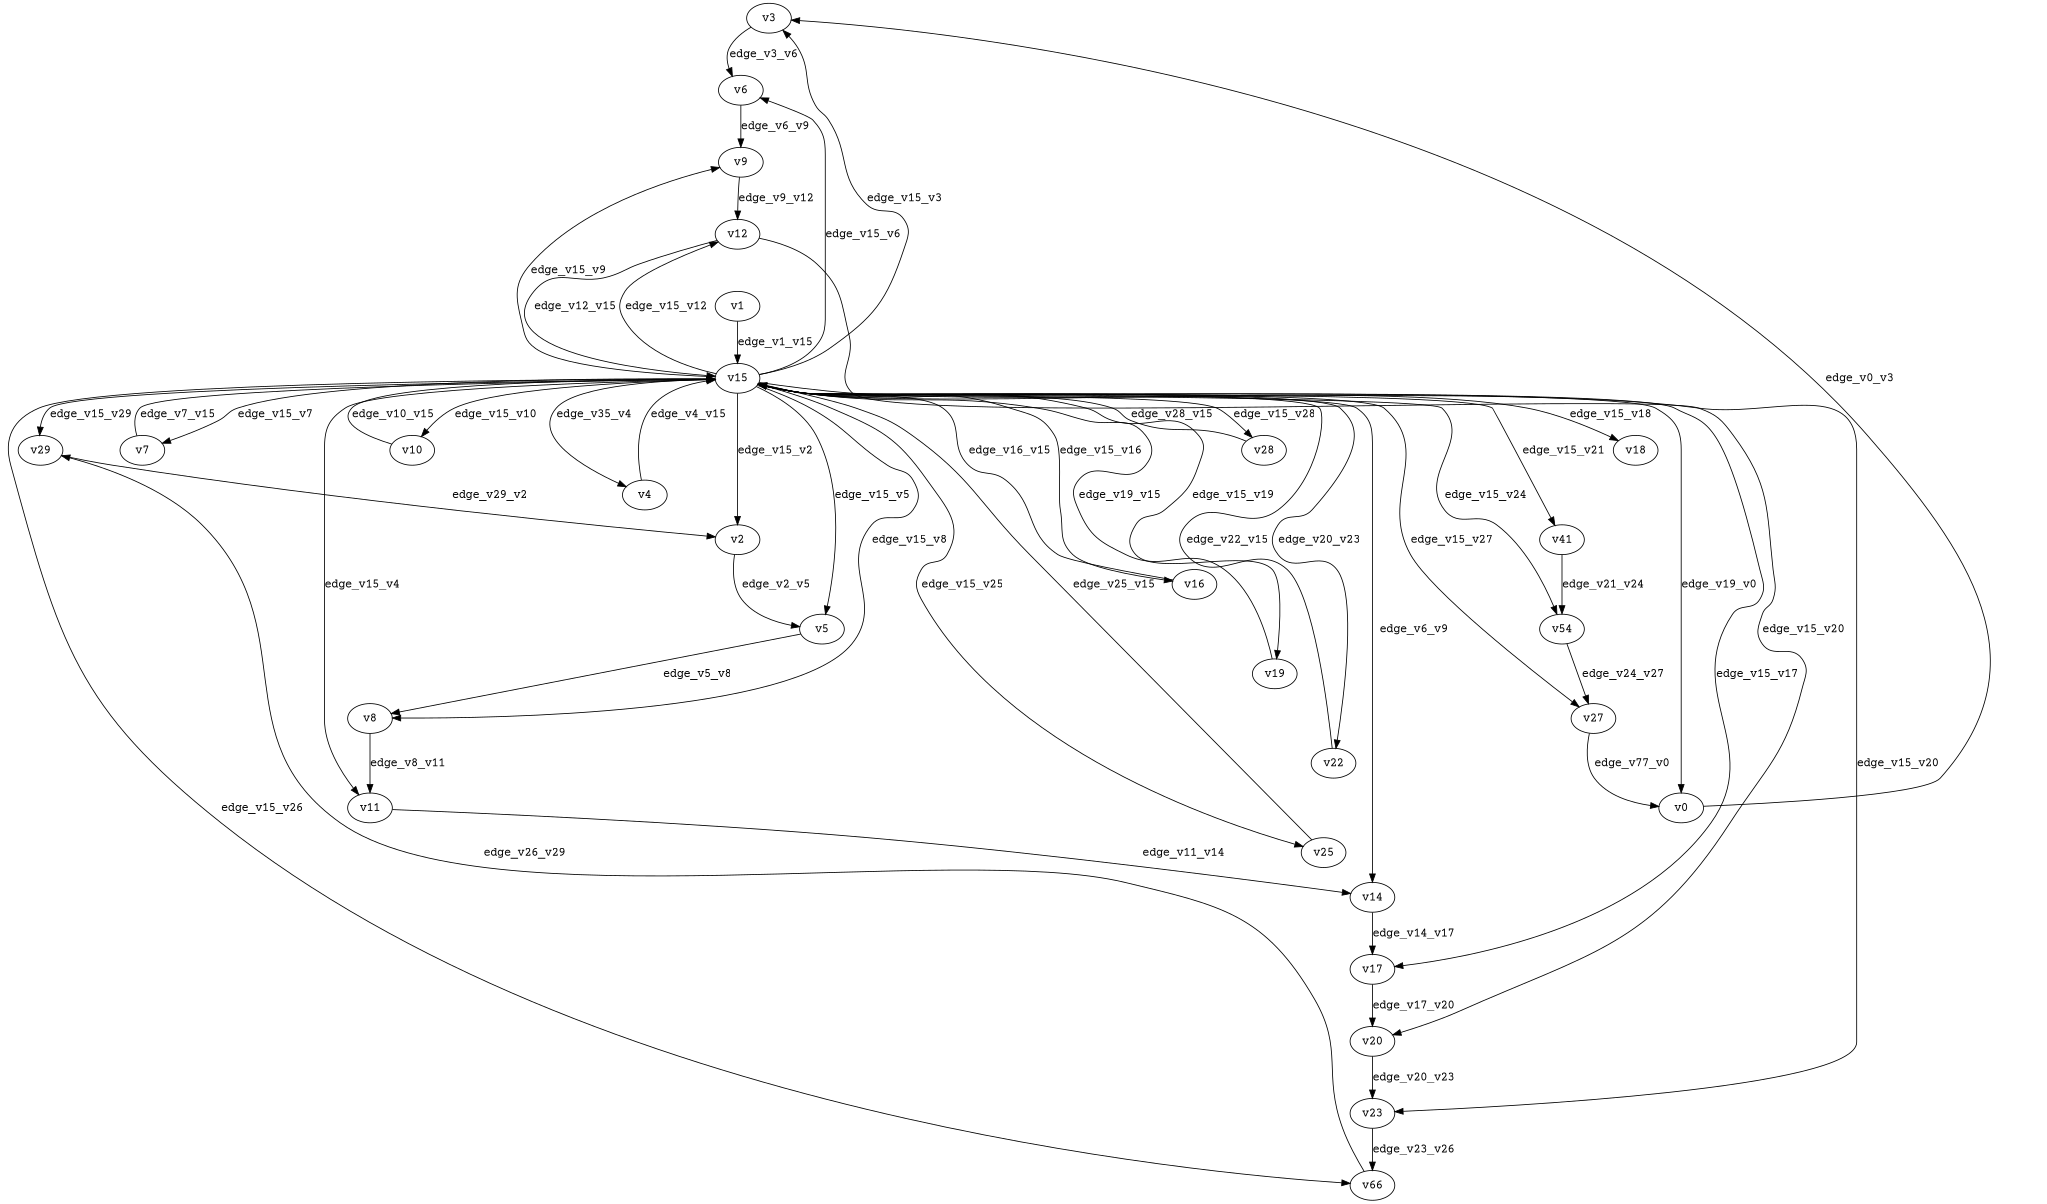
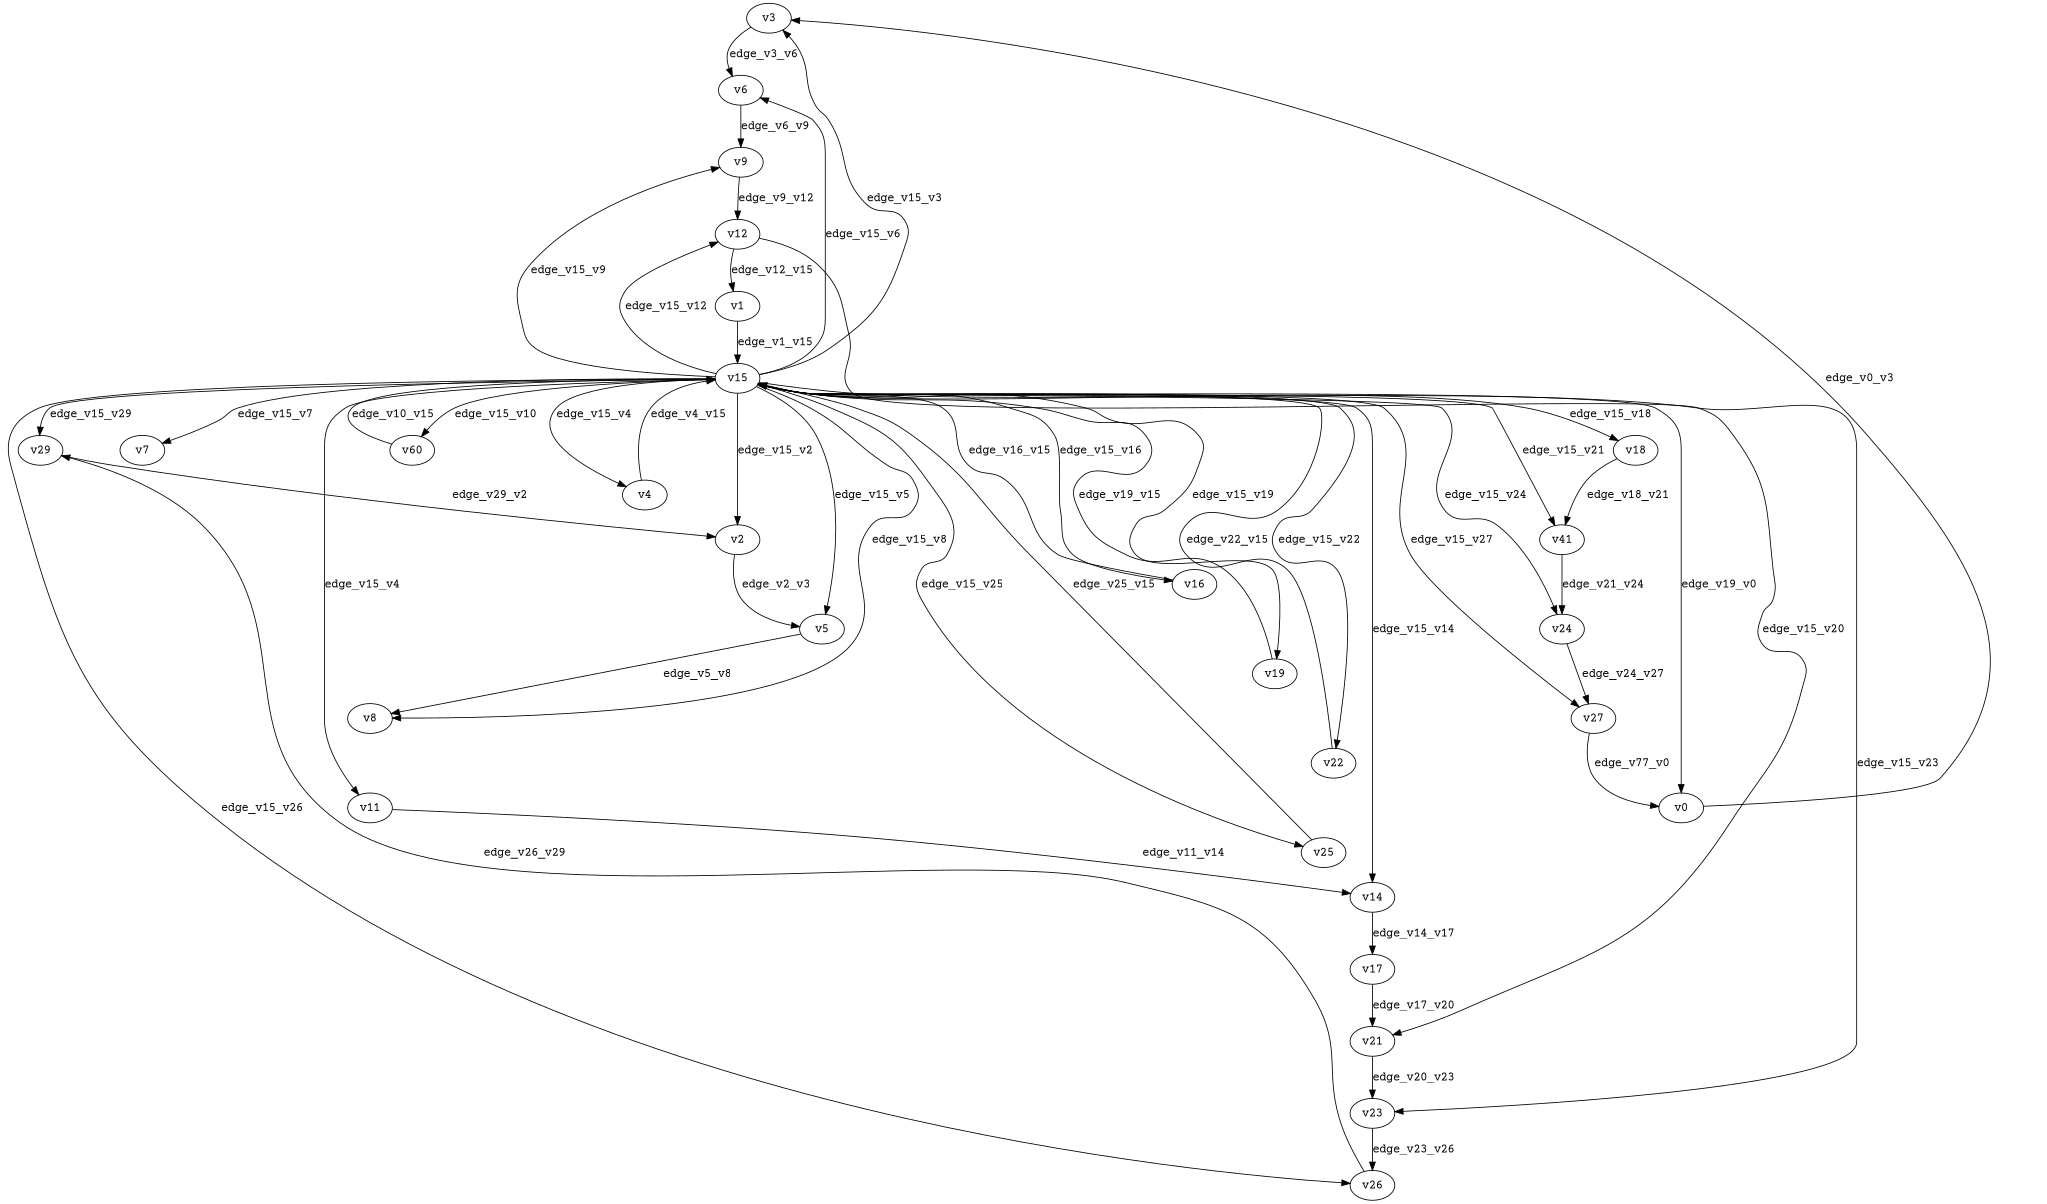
(527, 306) -> (731, 266)
(408, 386) -> none
(594, 414) -> (594, 414)
(1707, 427) -> none
(412, 450) -> (412, 450)
(1264, 450) -> none
none -> (1585, 482)
(1319, 540) -> (1319, 540)
(776, 584) -> (776, 584)
(1414, 629) -> (1414, 629)
(1562, 629) -> (1562, 629)
(370, 759) -> none
(1898, 763) -> (1898, 763)
(1372, 1041) -> (1372, 1041)
(1372, 1185) -> (1372, 1185)
